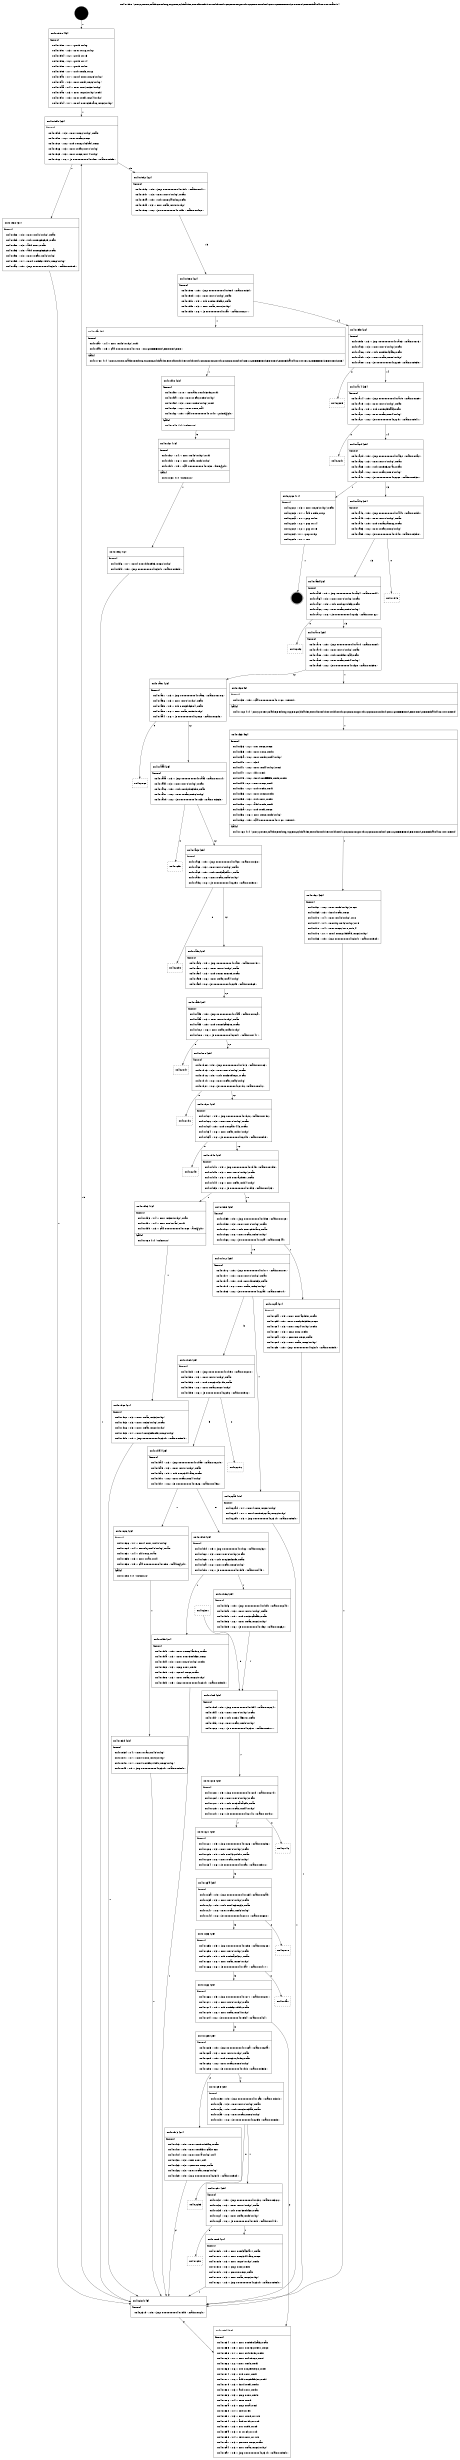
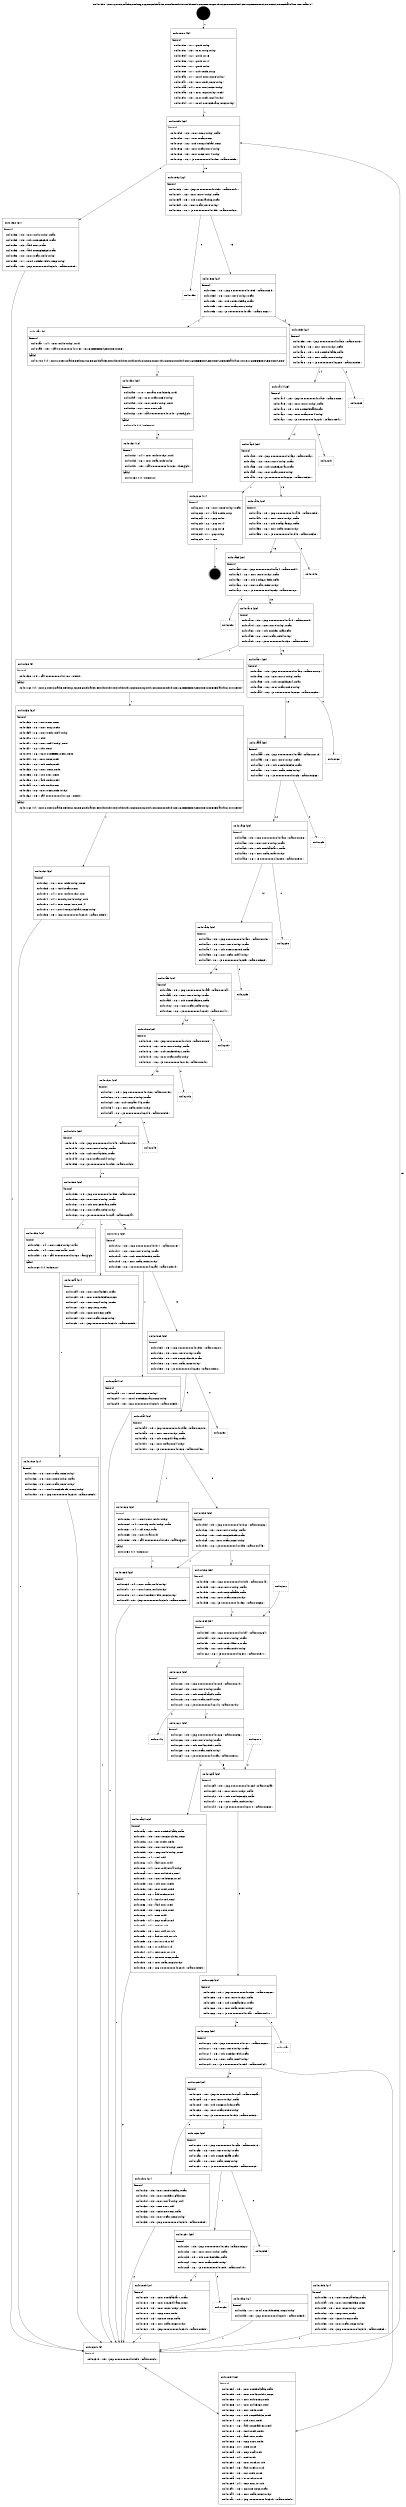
none -> (190, 295)
(168, 514) -> none
none -> (242, 995)
(206, 1197) -> (81, 1224)
(189, 1602) -> (190, 1559)
none -> (168, 1894)
(275, 1931) -> (249, 1756)
